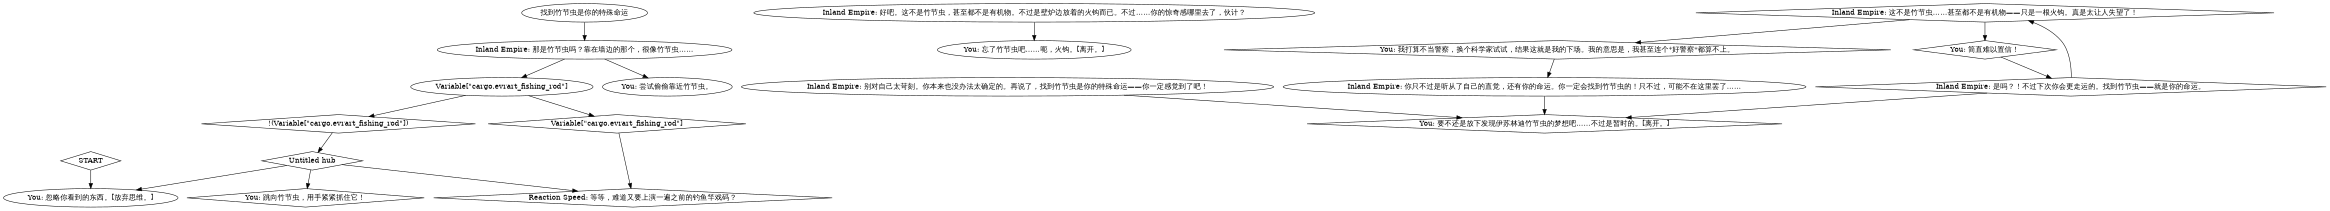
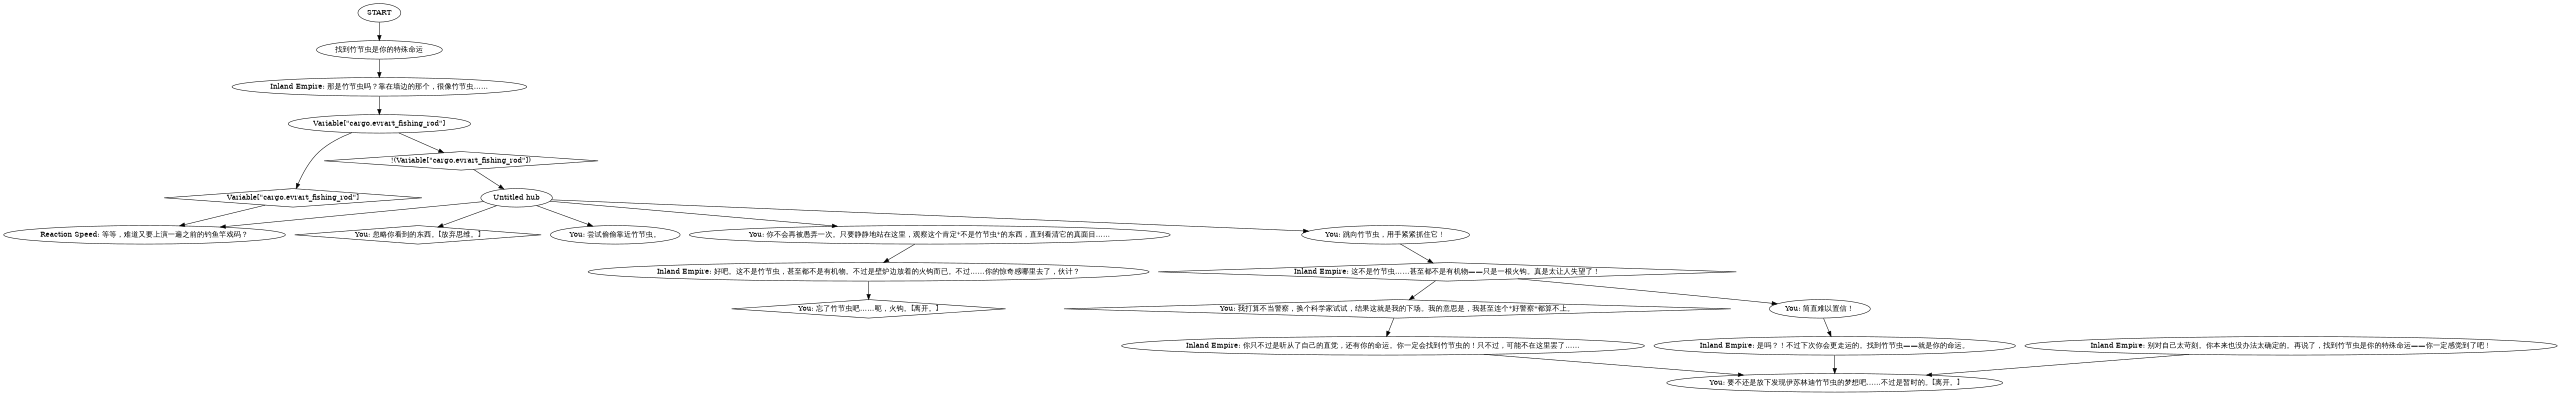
(2063, 43) -> (1414, 252)
(1034, 50) -> (869, 309)
(1985, 50) -> (1820, 309)
(624, 67) -> (562, 215)
(2071, 87) -> (1835, 346)
(1545, 124) -> (1835, 383)
(91, 161) -> (379, 13)
(312, 161) -> (517, 198)
(91, 177) -> (379, 29)
(91, 198) -> (418, 235)
(306, 198) -> (1386, 235)
(633, 198) -> (145, 235)
none -> (930, 235)
